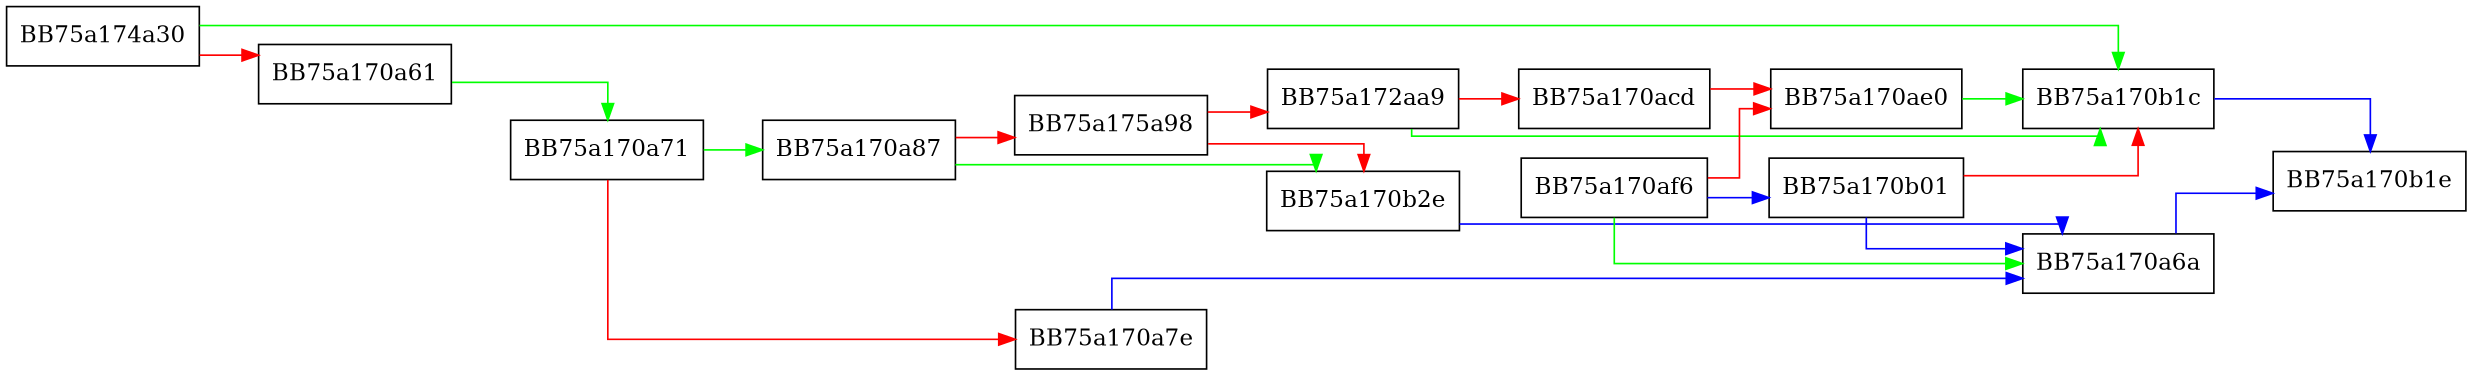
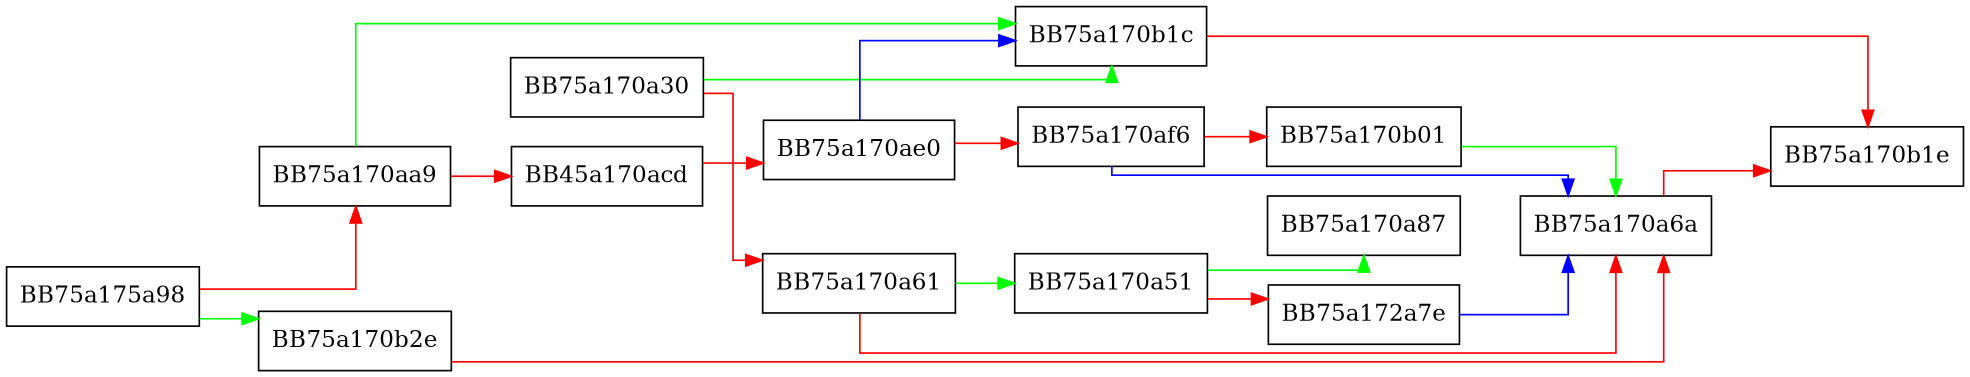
(103, 36) -> (607, 87)
(1363, 99) -> (355, 176)
(1614, 99) -> (607, 176)
(1984, 99) -> (890, 41)
(2310, 99) -> (1574, 36)
(977, 138) -> none
(1291, 144) -> (221, 319)
(607, 150) -> (1111, 283)
(1739, 152) -> (978, 143)
(1136, 165) -> none
(2066, 176) -> none
(2196, 193) -> (1696, 171)
(1730, 198) -> (1227, 137)
(1761, 224) -> (842, 362)
(1920, 249) -> (1555, 147)
(1787, 264) -> (1338, 175)
(1111, 339) -> (1364, 315)
none -> (1258, 353)
